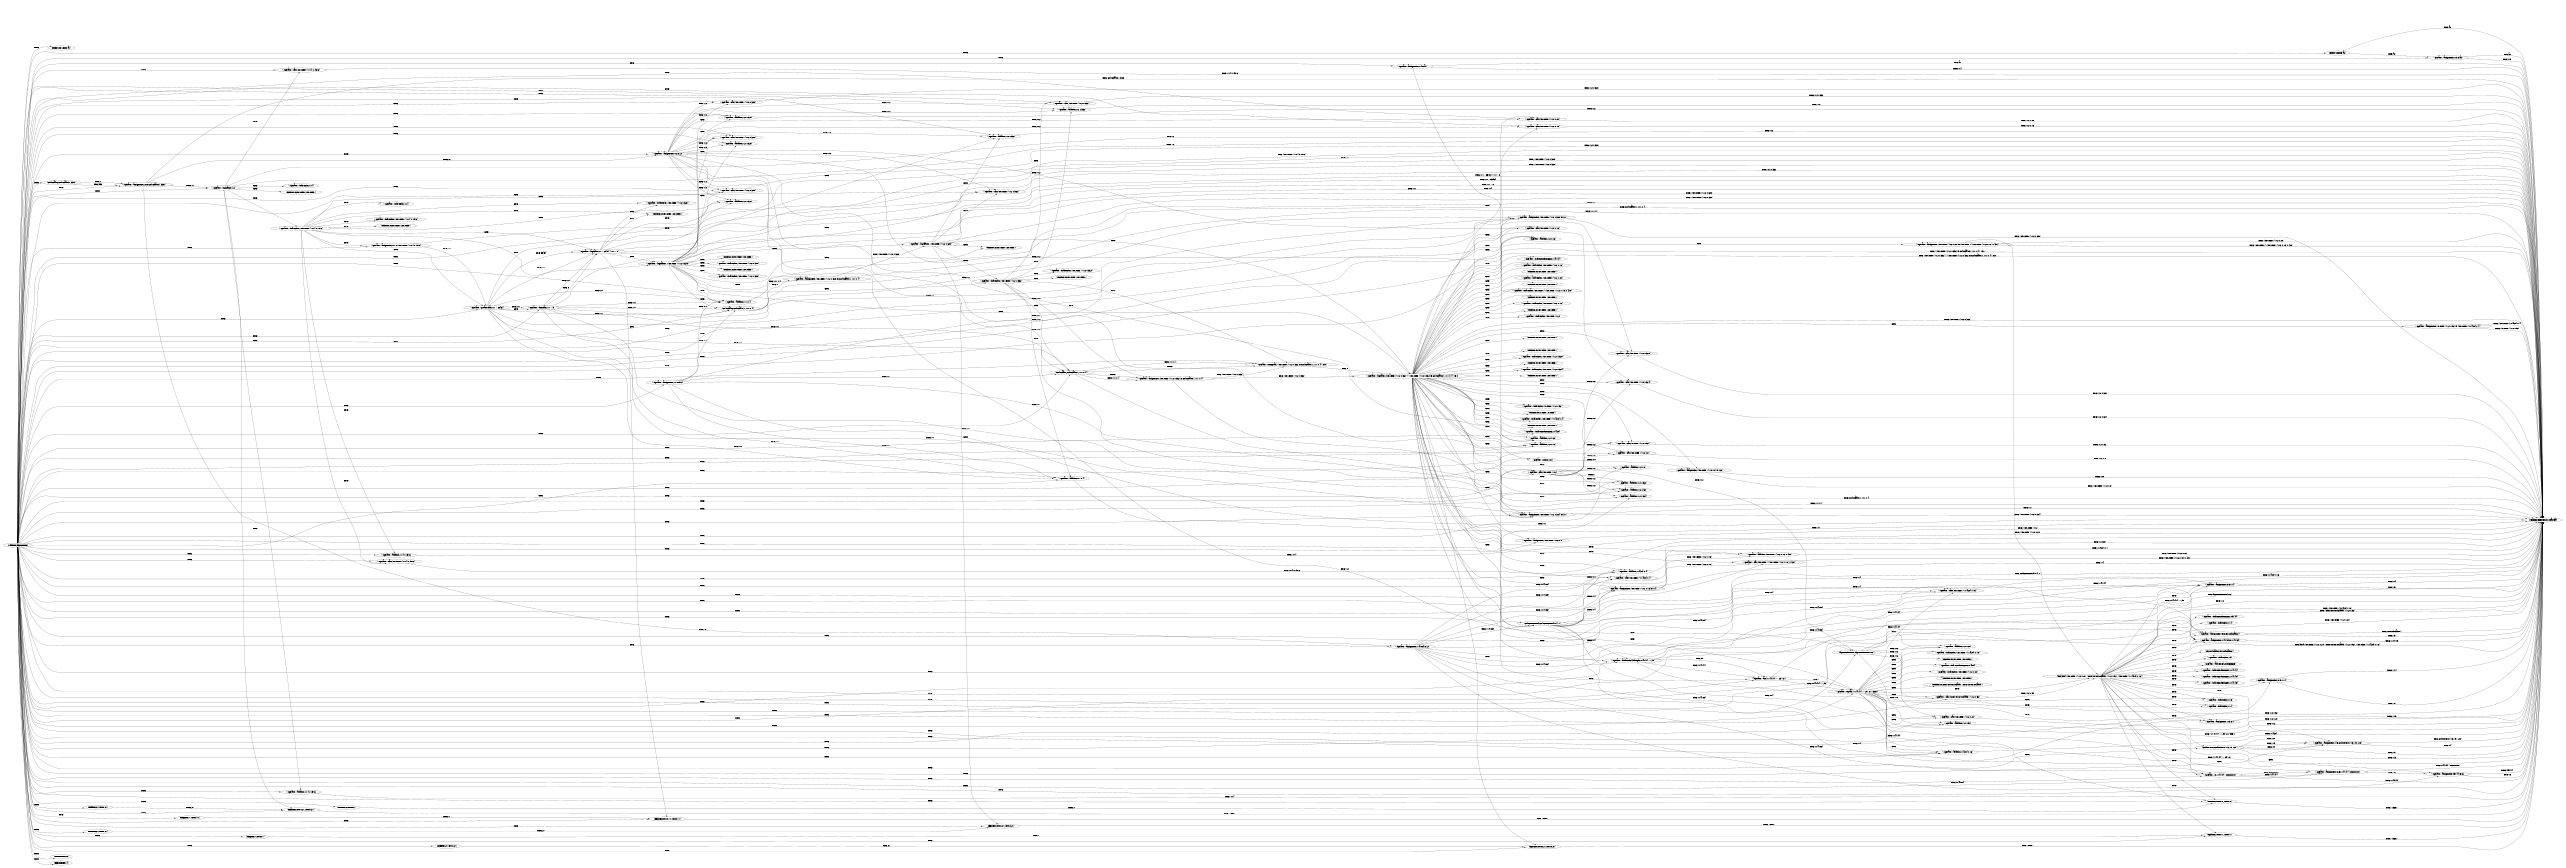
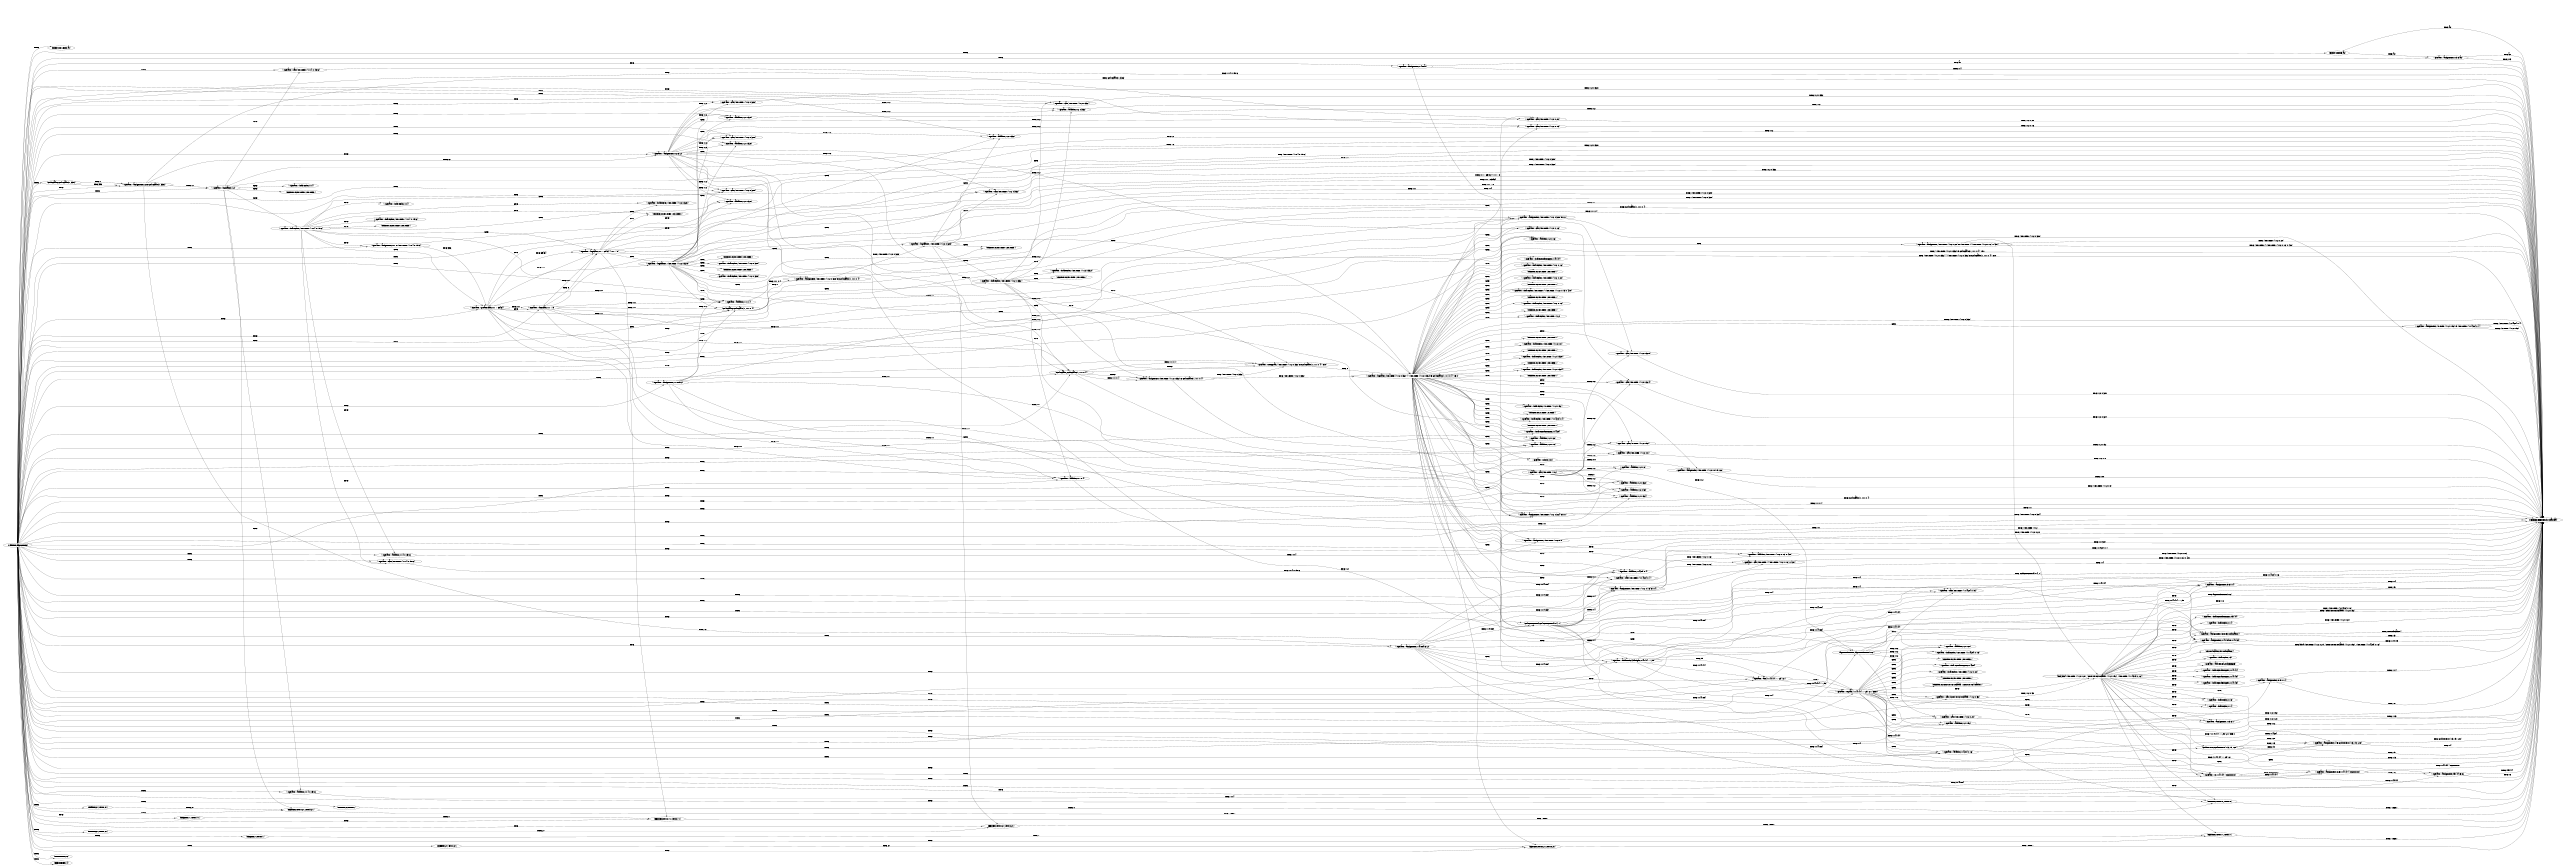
(447, 248) -> (447, 248)
none -> (1542, 344)
(806, 587) -> none
(1957, 685) -> (1957, 685)
